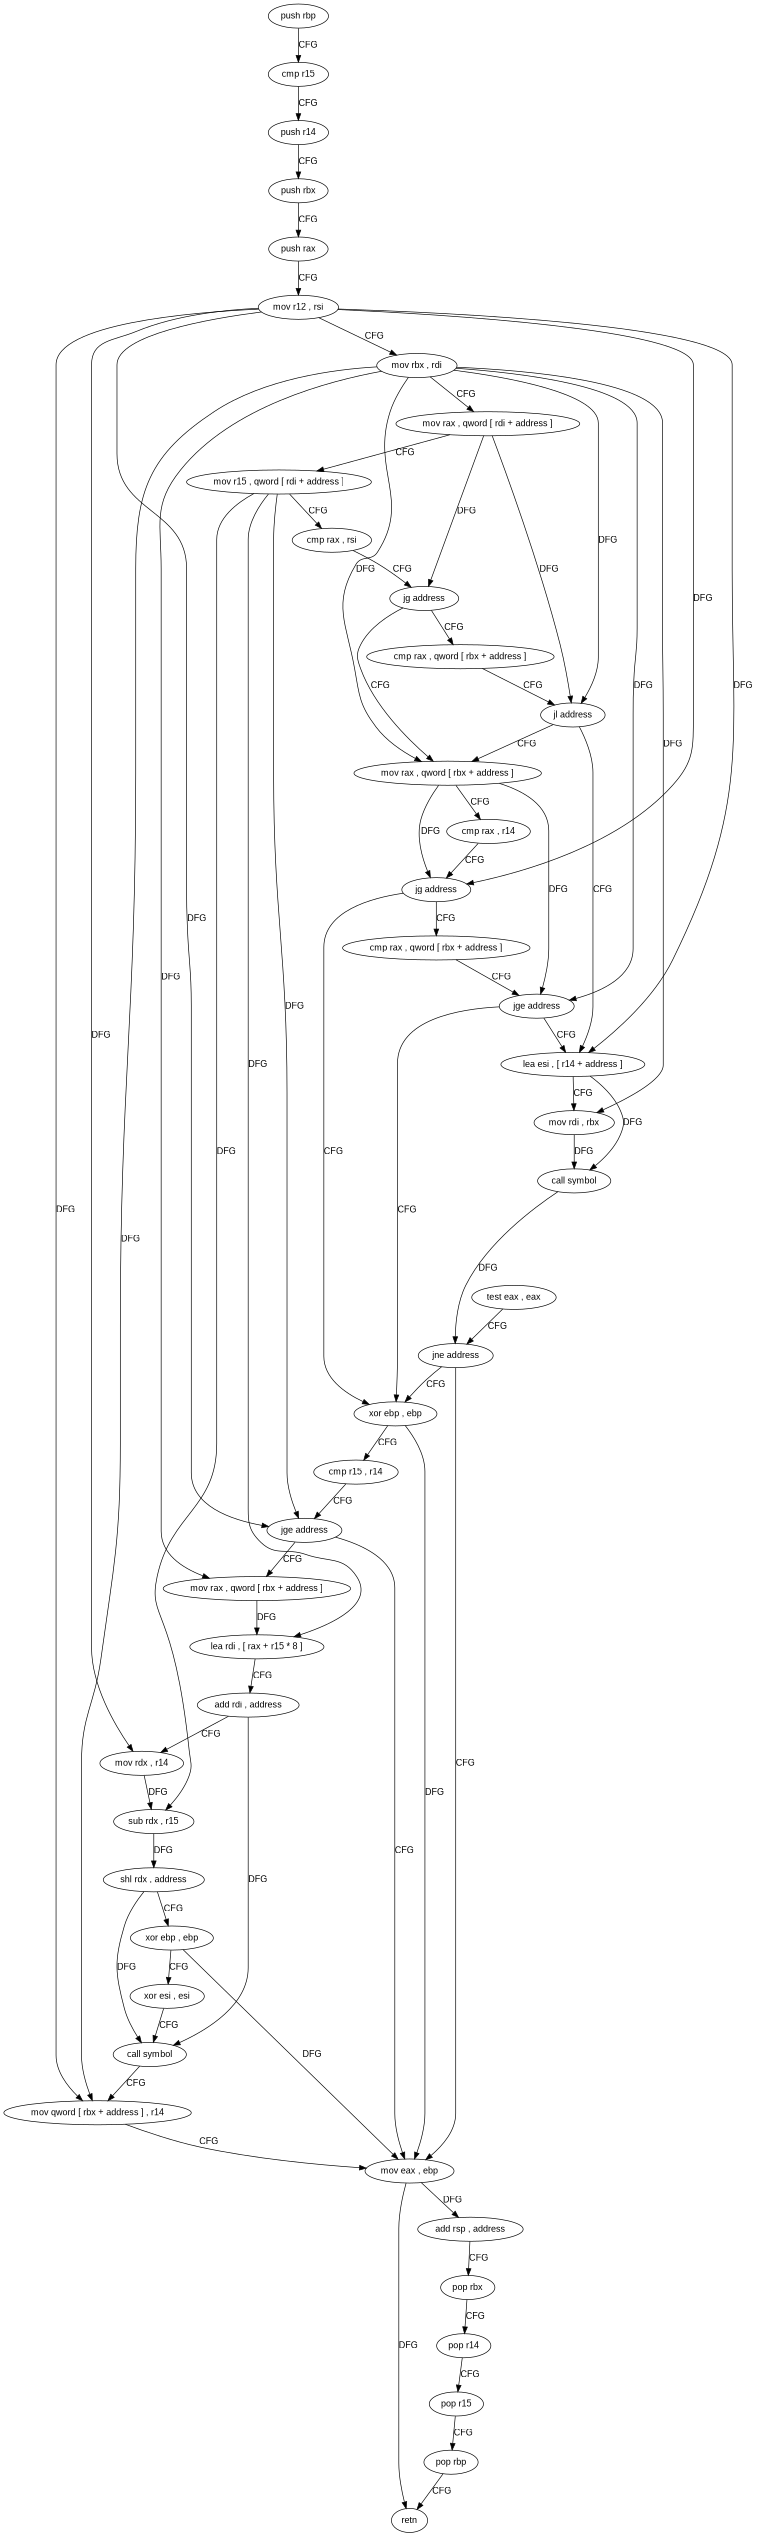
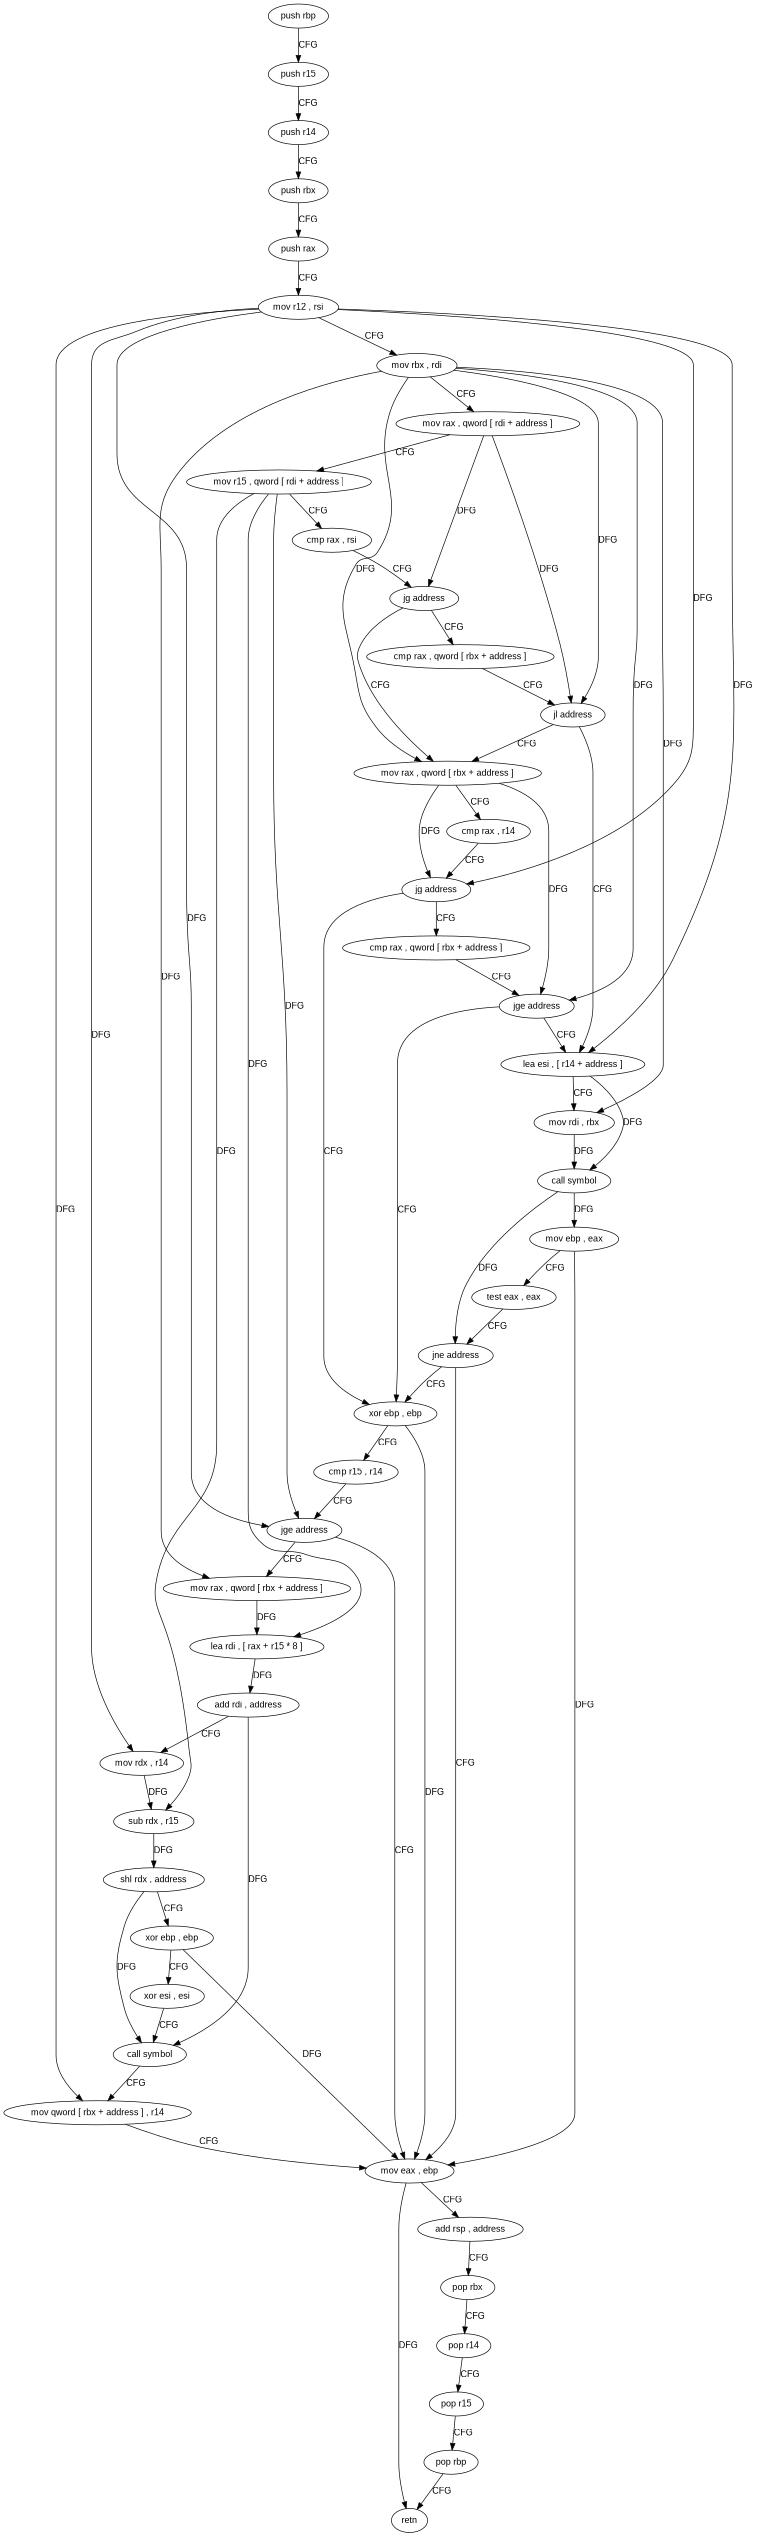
(298, 74) -> (298, 74)
(123, 1155) -> none
none -> (574, 1239)
(263, 1676) -> (263, 1676)
(453, 2200) -> (453, 2200)
